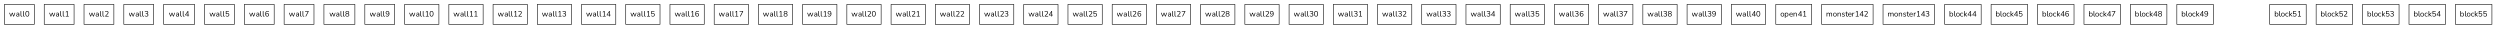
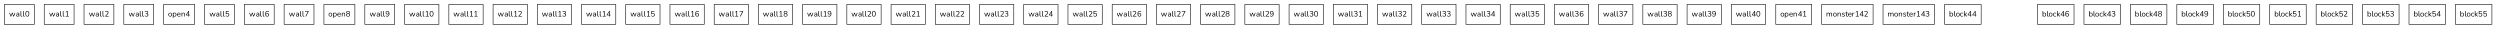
(179, 14) -> (179, 14)
(339, 14) -> (339, 14)
(2009, 14) -> none
(2102, 14) -> (2102, 14)
none -> (2242, 14)
